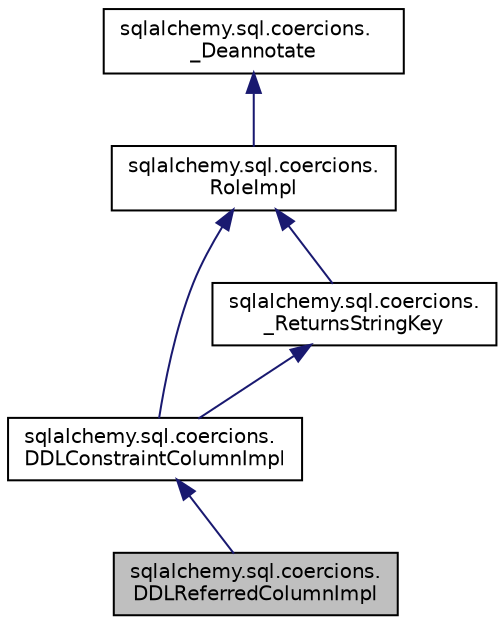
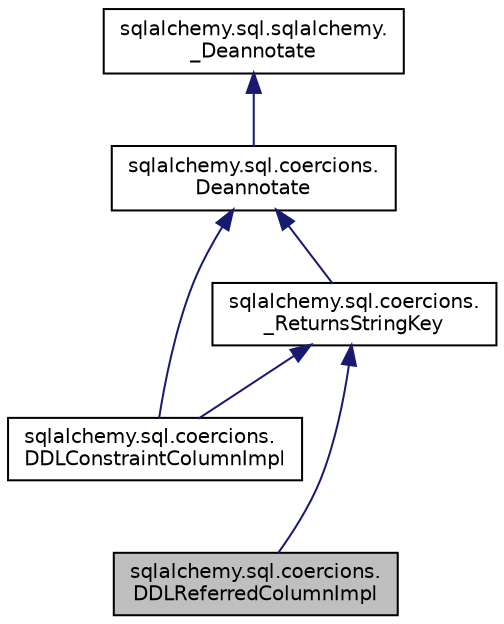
(254, 41) -> (254, 41)
(254, 178) -> (254, 178)
(212, 525) -> (326, 464)
